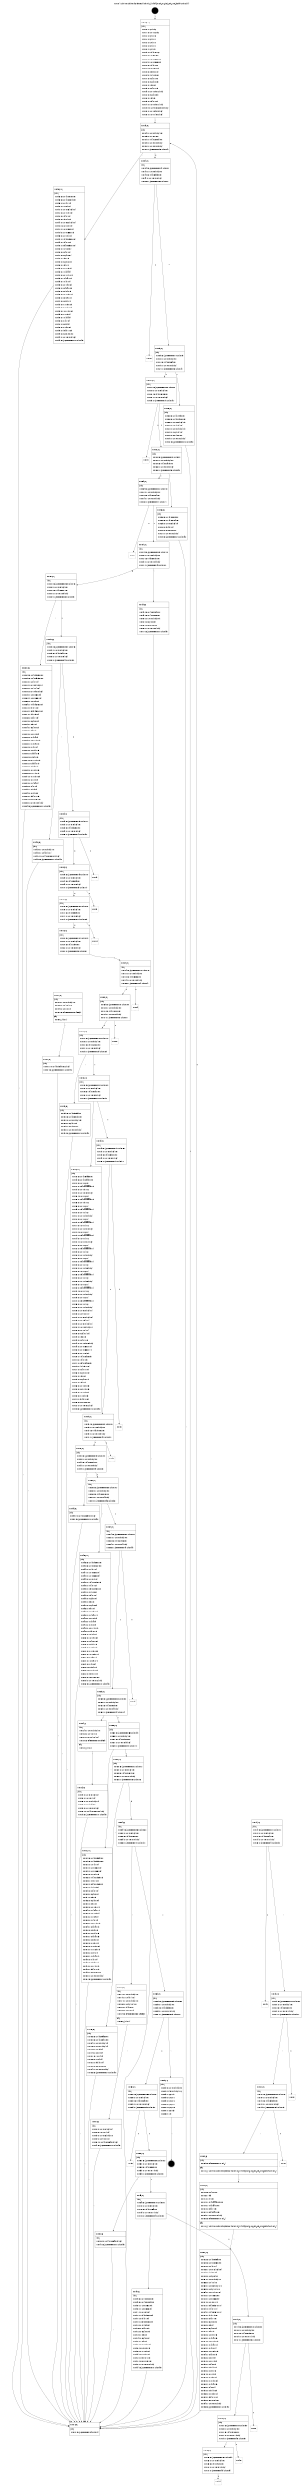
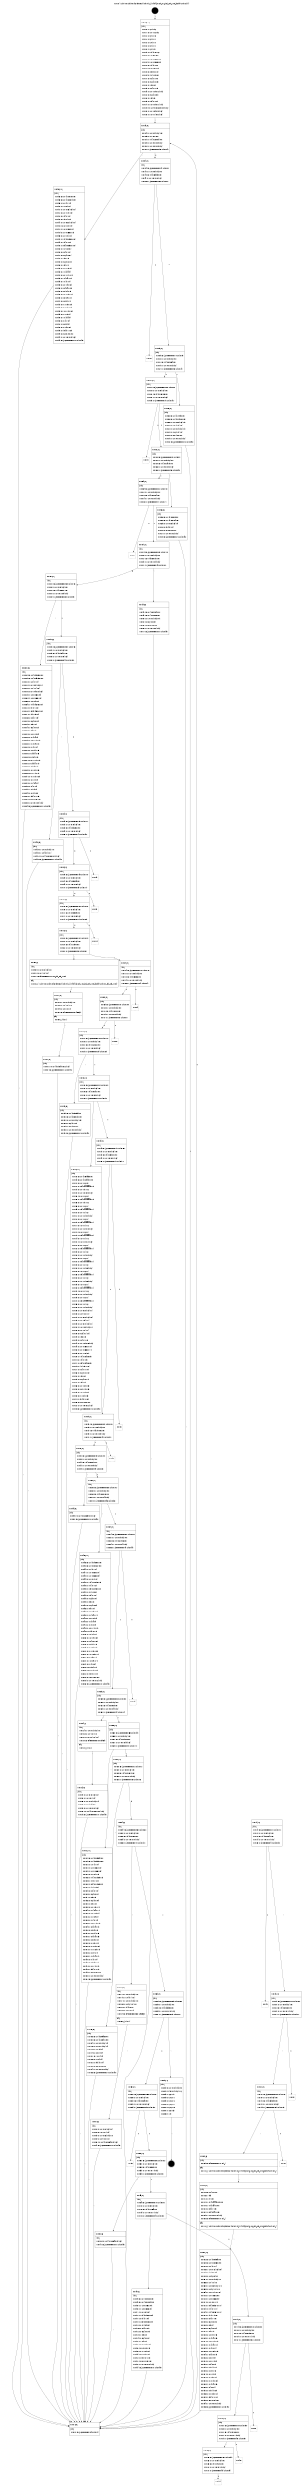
none -> (74, 973)
